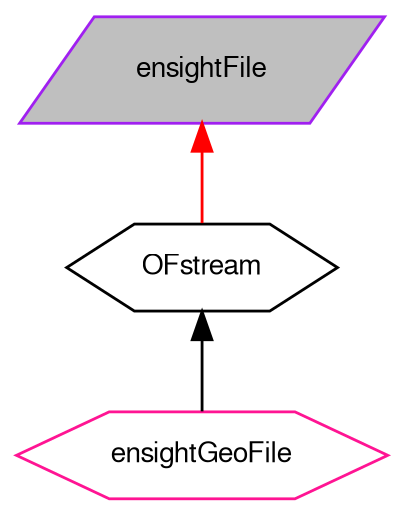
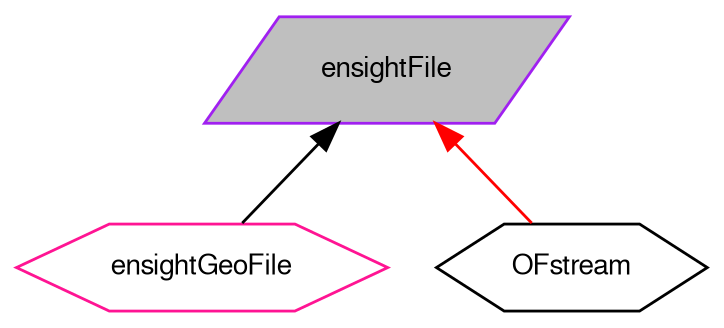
(202, 376) -> (280, 183)
